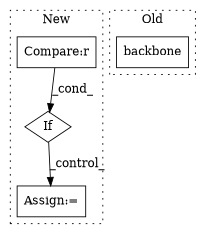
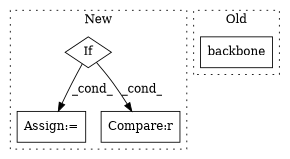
(53, 86) -> (113, 83)
(77, 164) -> (93, 90)
